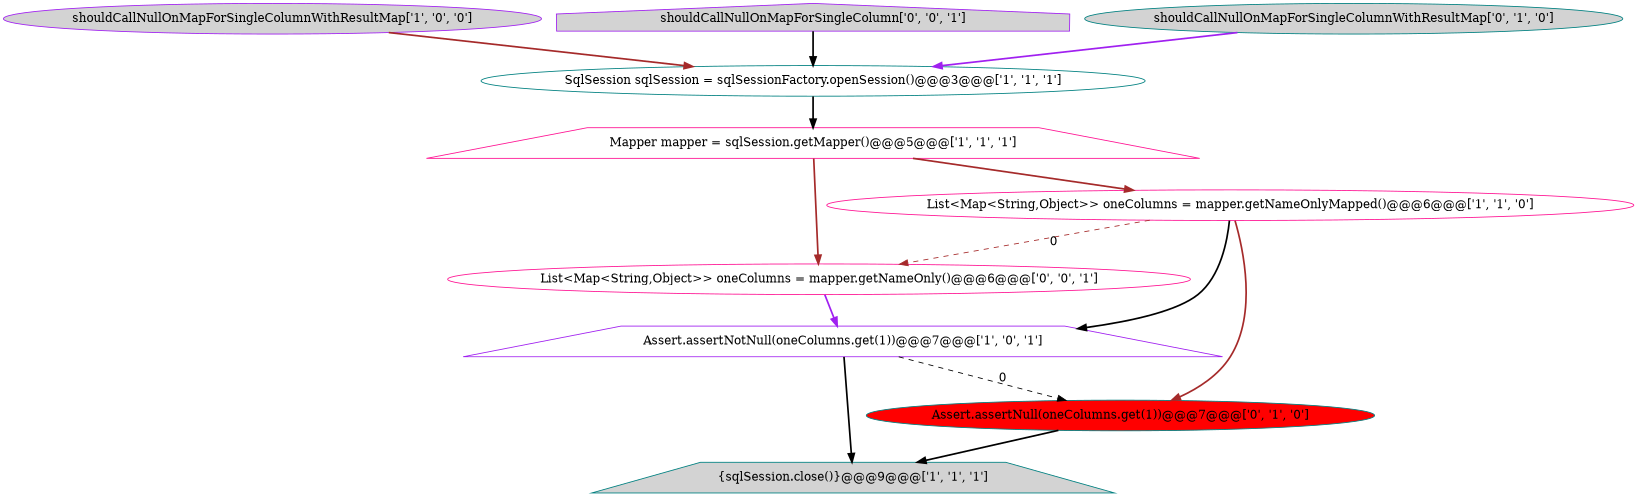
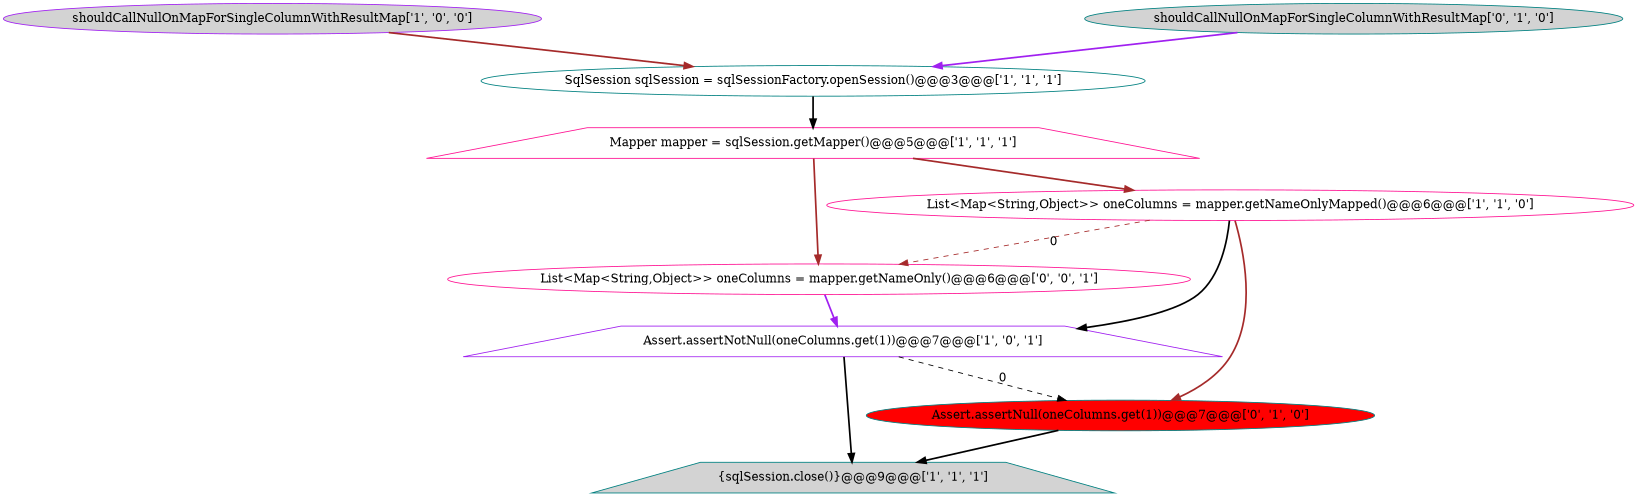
(813, 19) -> none
